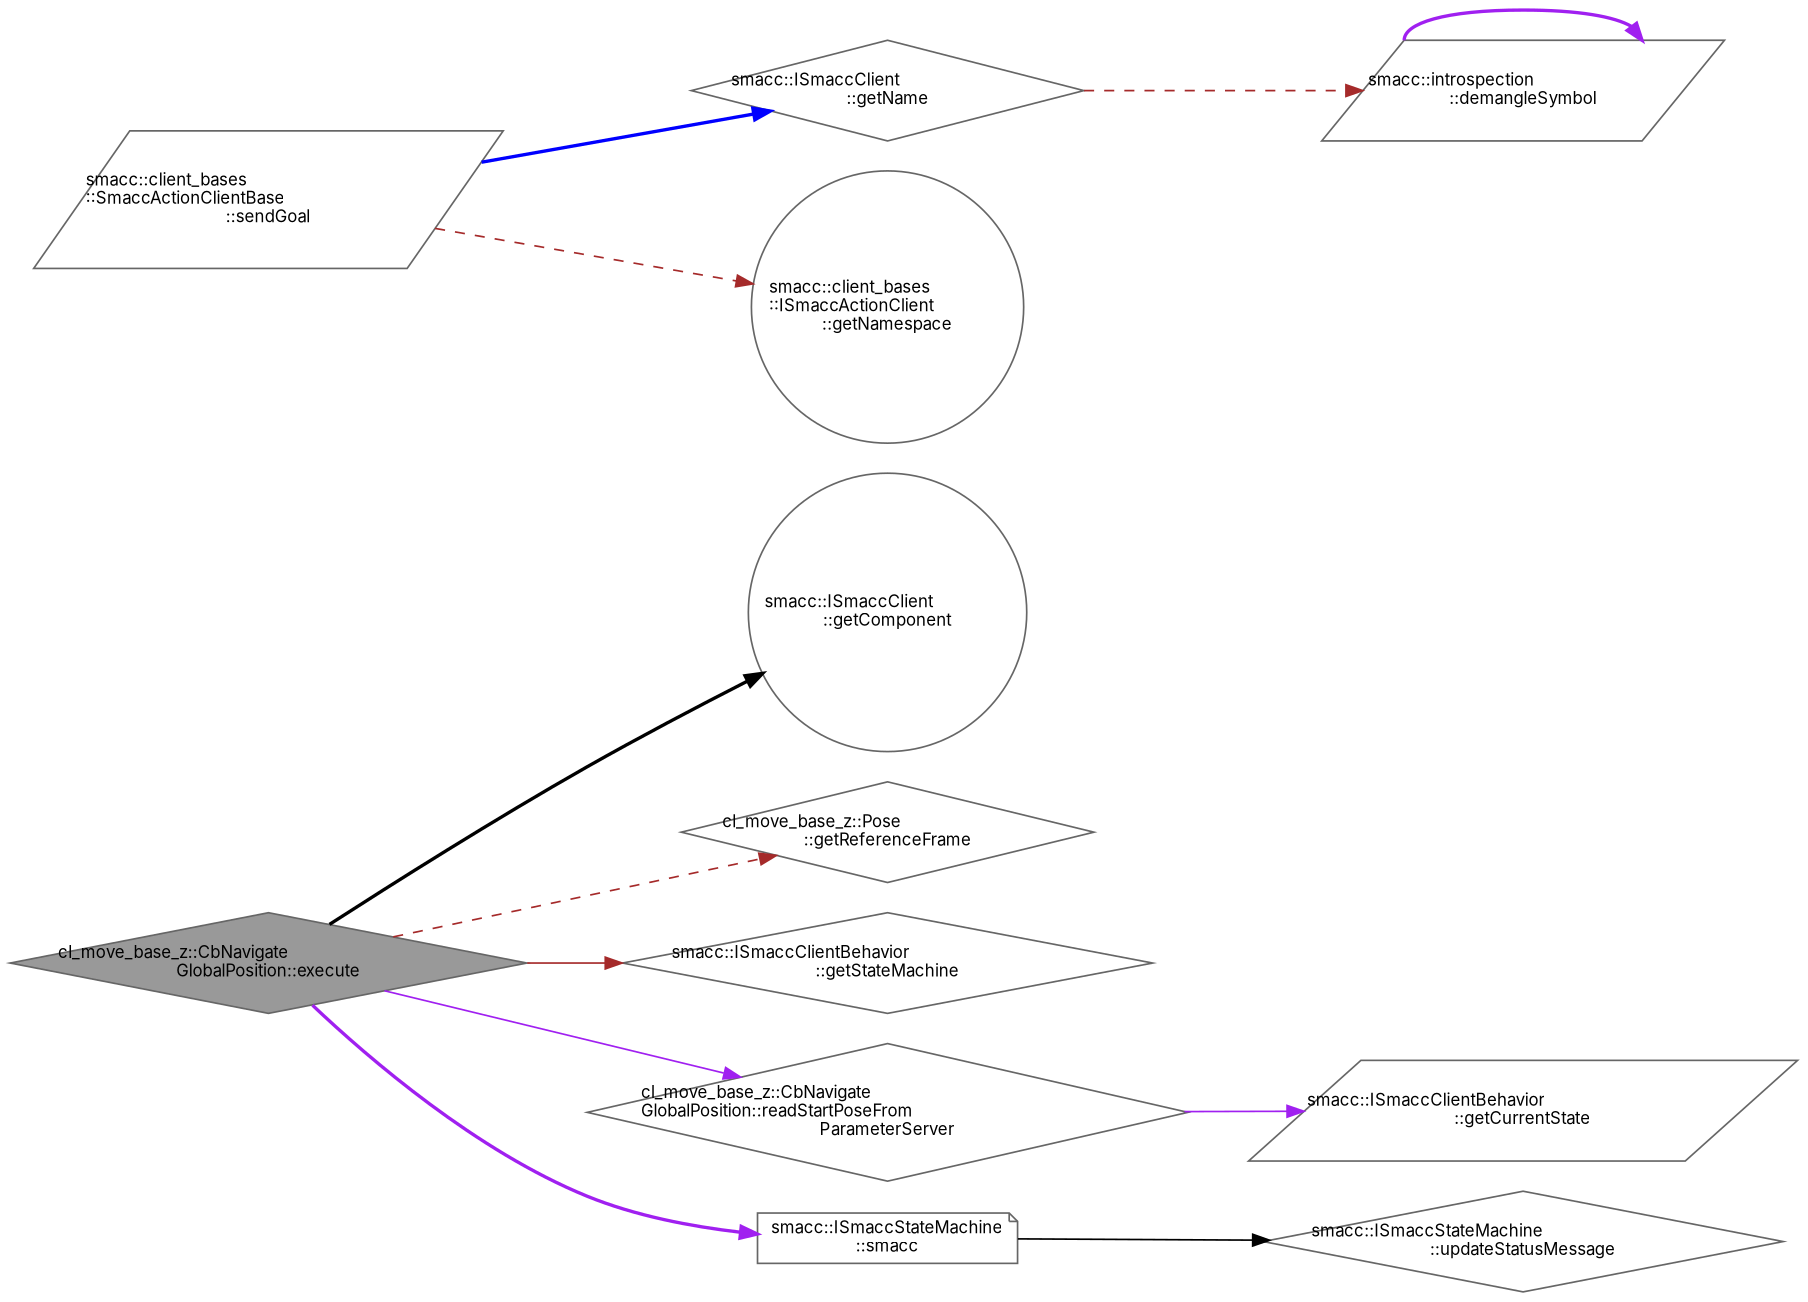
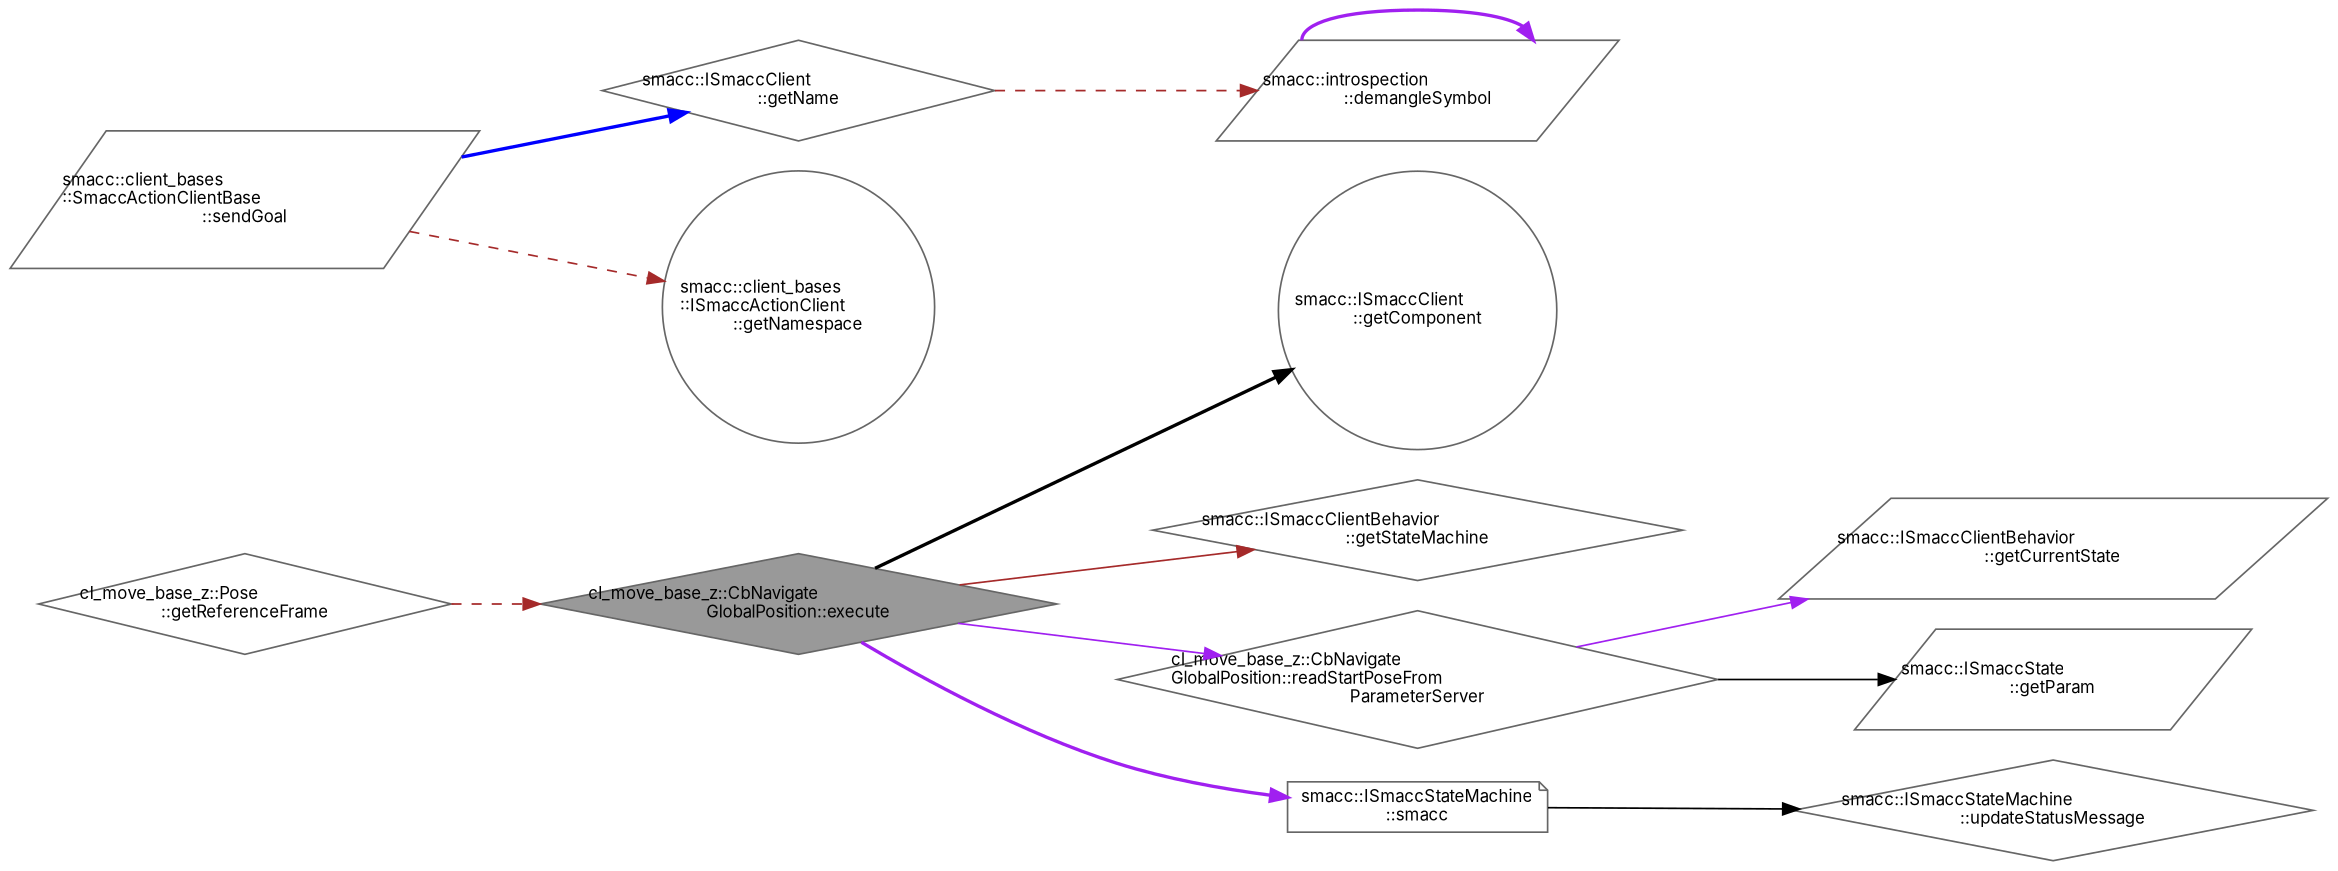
none -> (2053, 680)
(576, 898) -> (487, 604)
